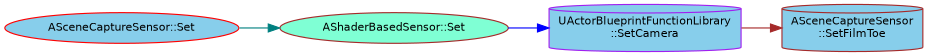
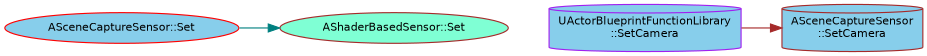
(523, 28) -> none
(852, 28) -> (852, 28)
